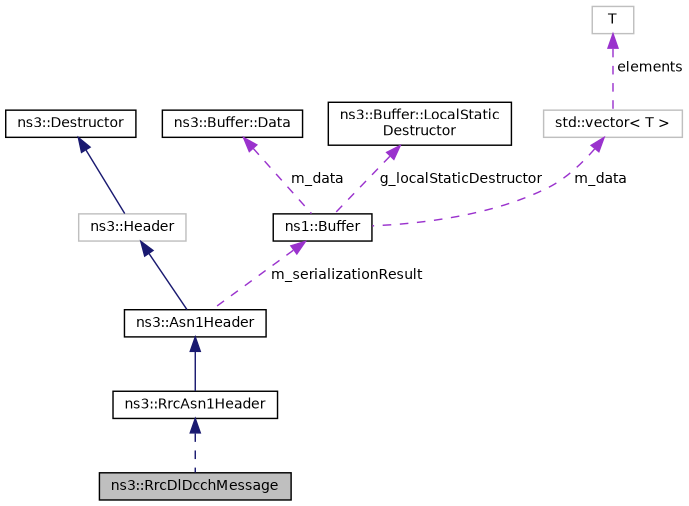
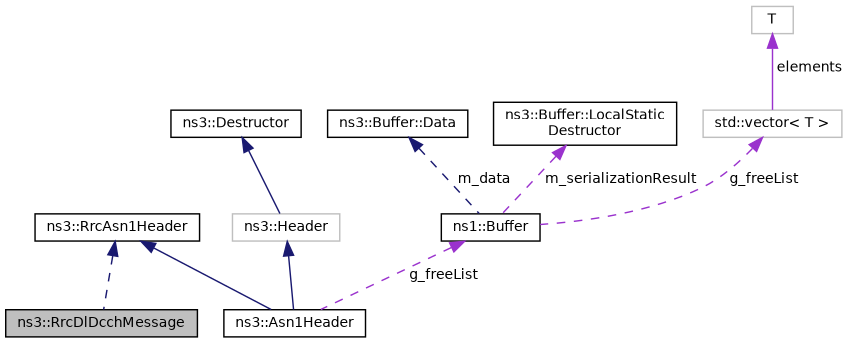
(613, 79) -> (772, 79)
(459, 180) -> (619, 180)
(599, 180) -> (762, 180)
(282, 181) -> (449, 181)
(345, 275) -> (442, 275)
(195, 371) -> (212, 279)
